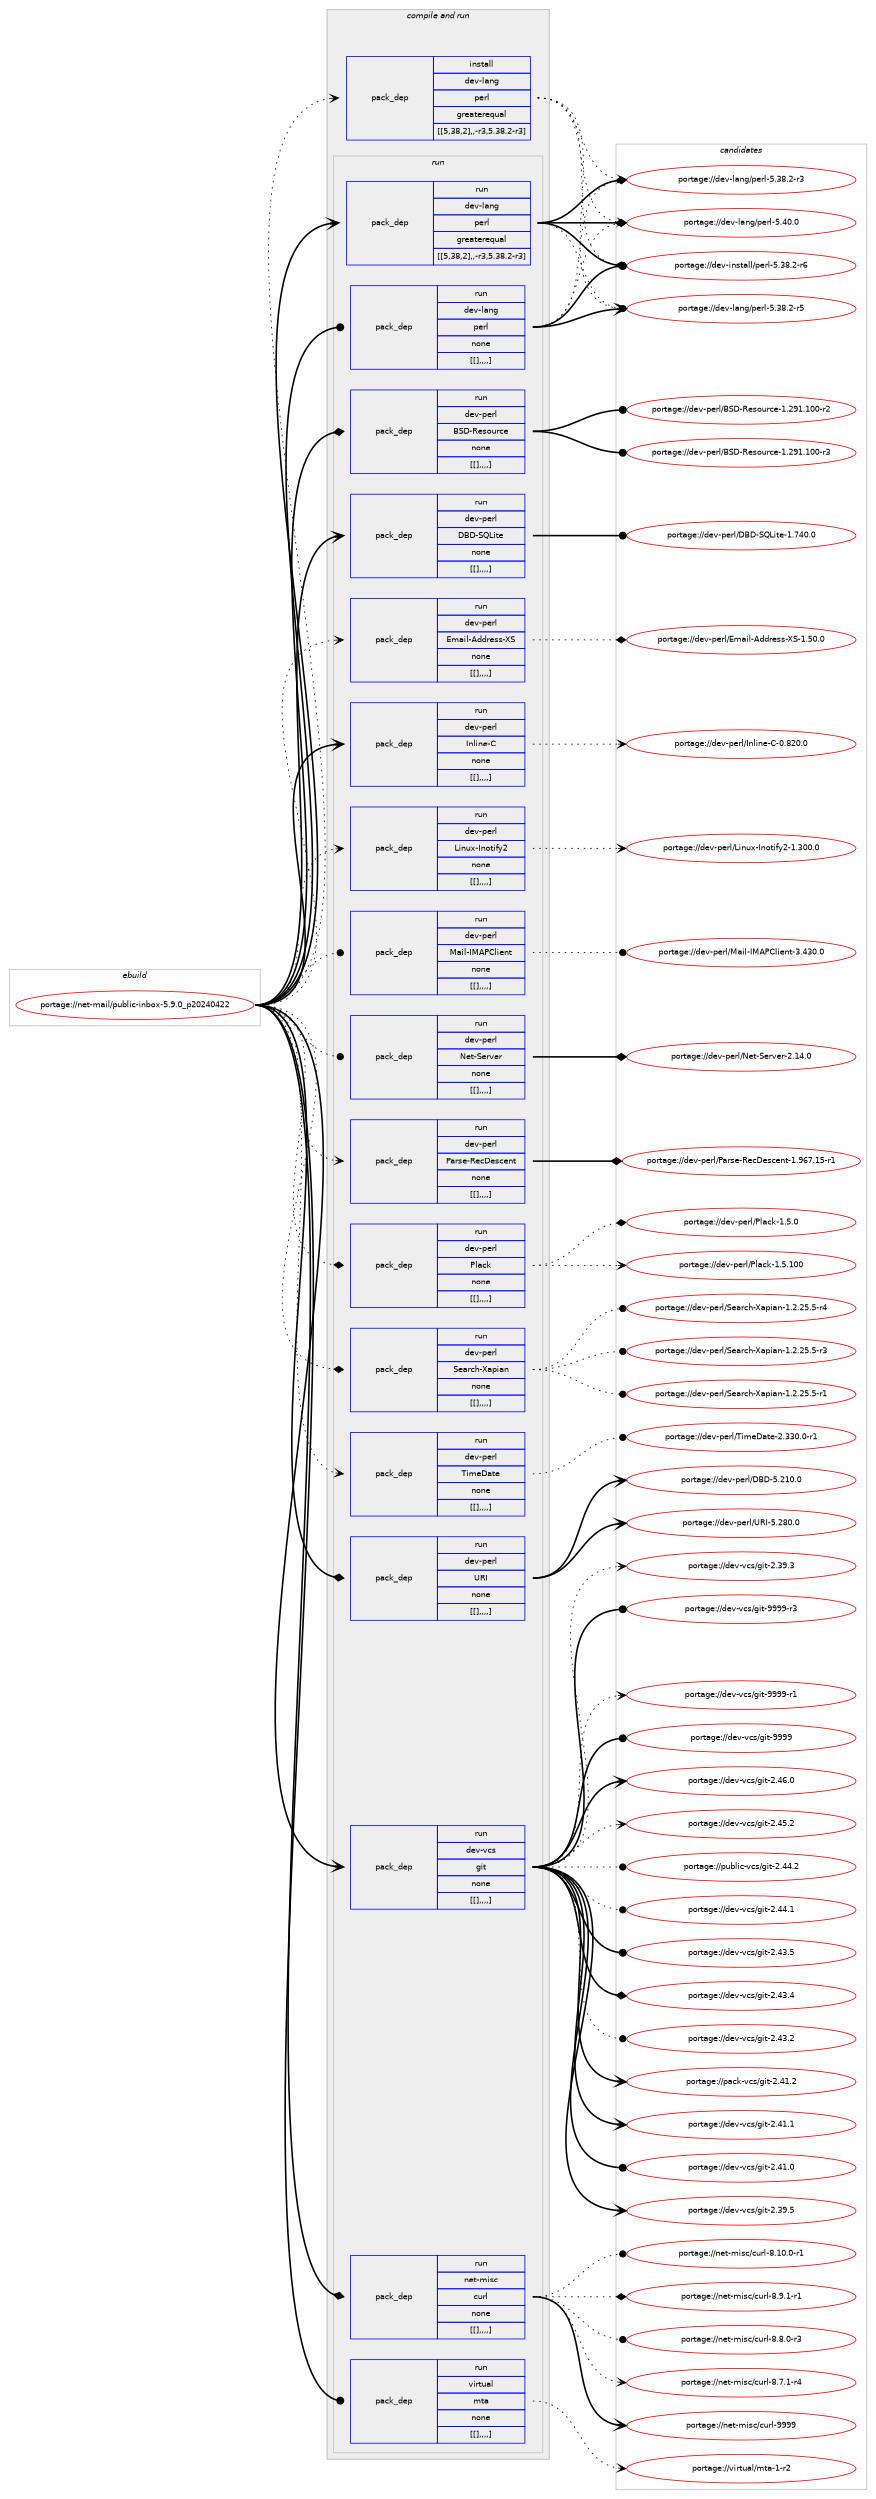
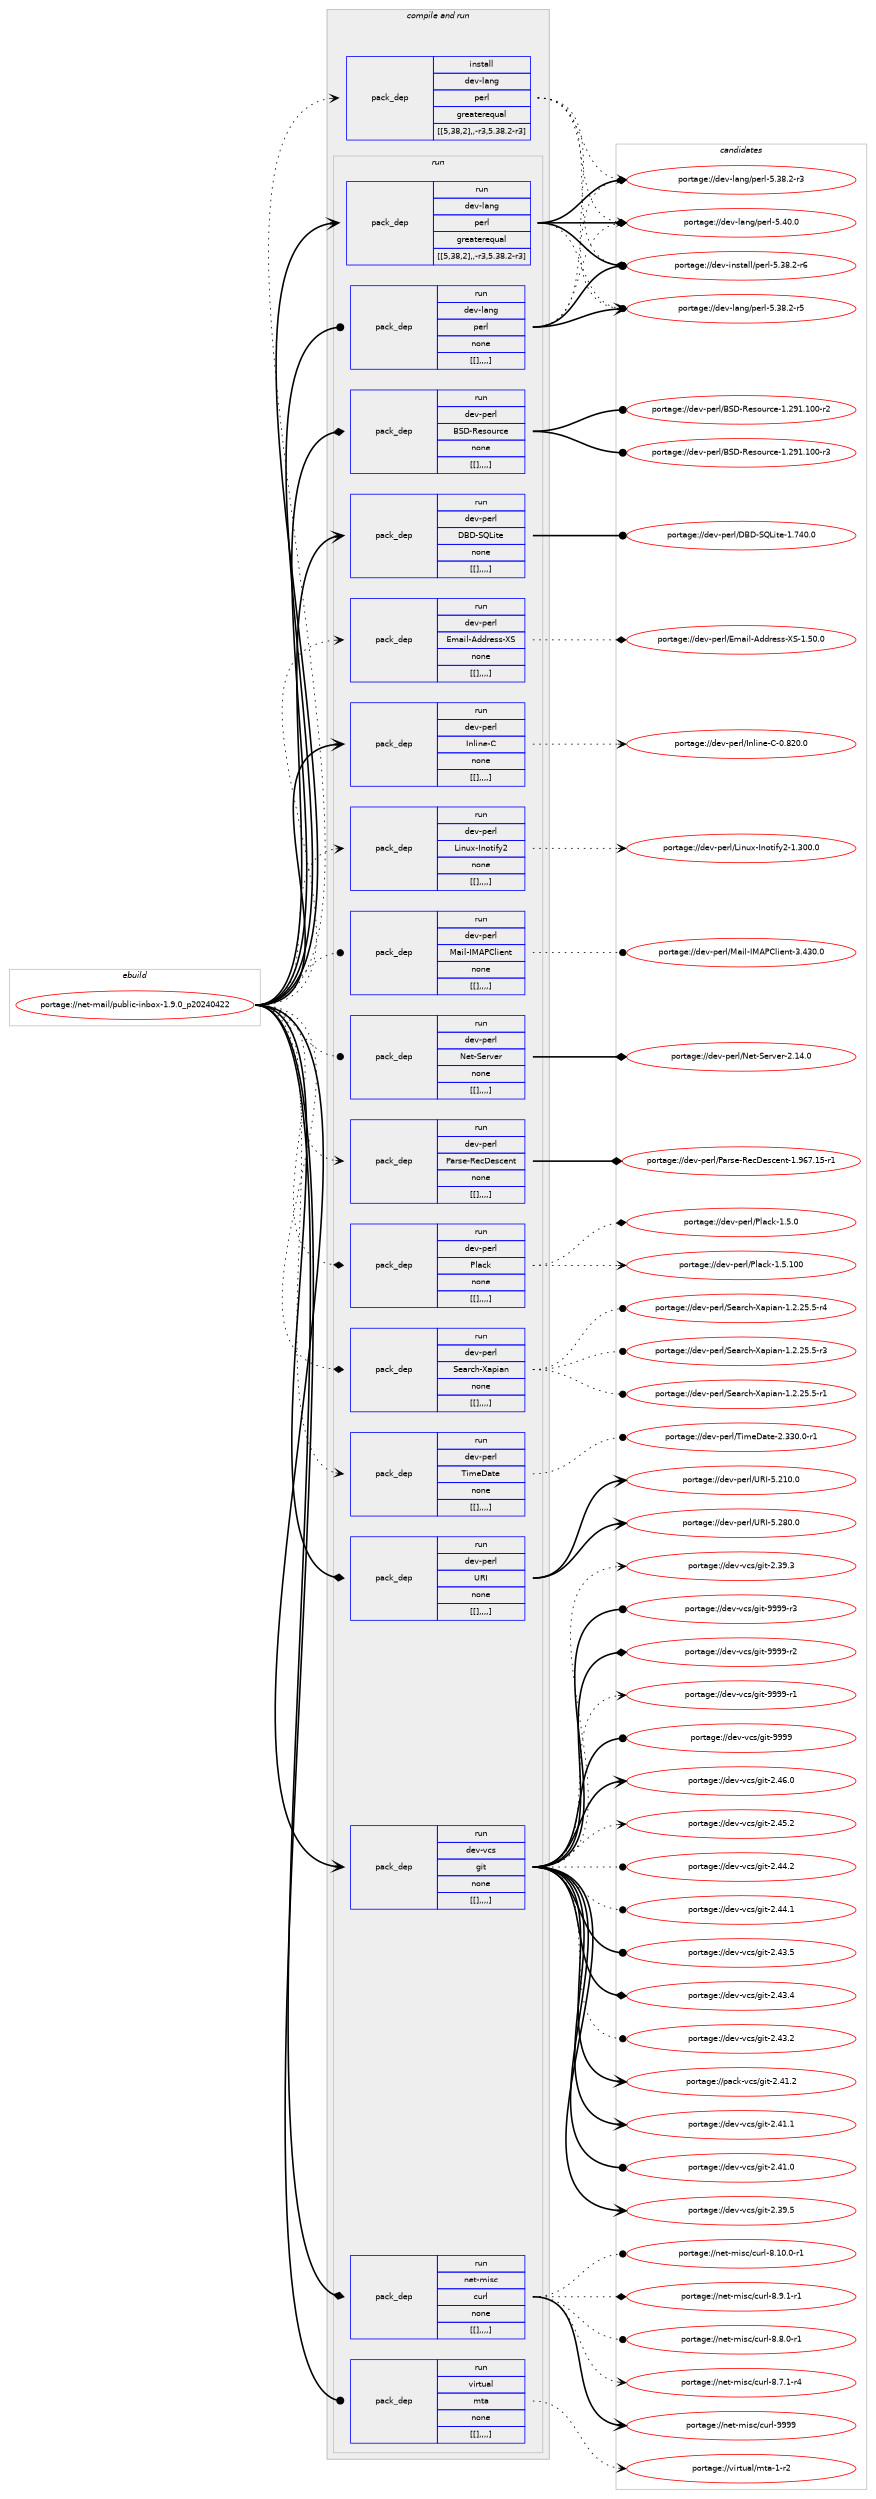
(135, 1005) -> (135, 1005)
(741, 1480) -> (741, 1480)
none -> (741, 1652)
(741, 1867) -> (741, 1867)
(741, 2340) -> (741, 2340)
